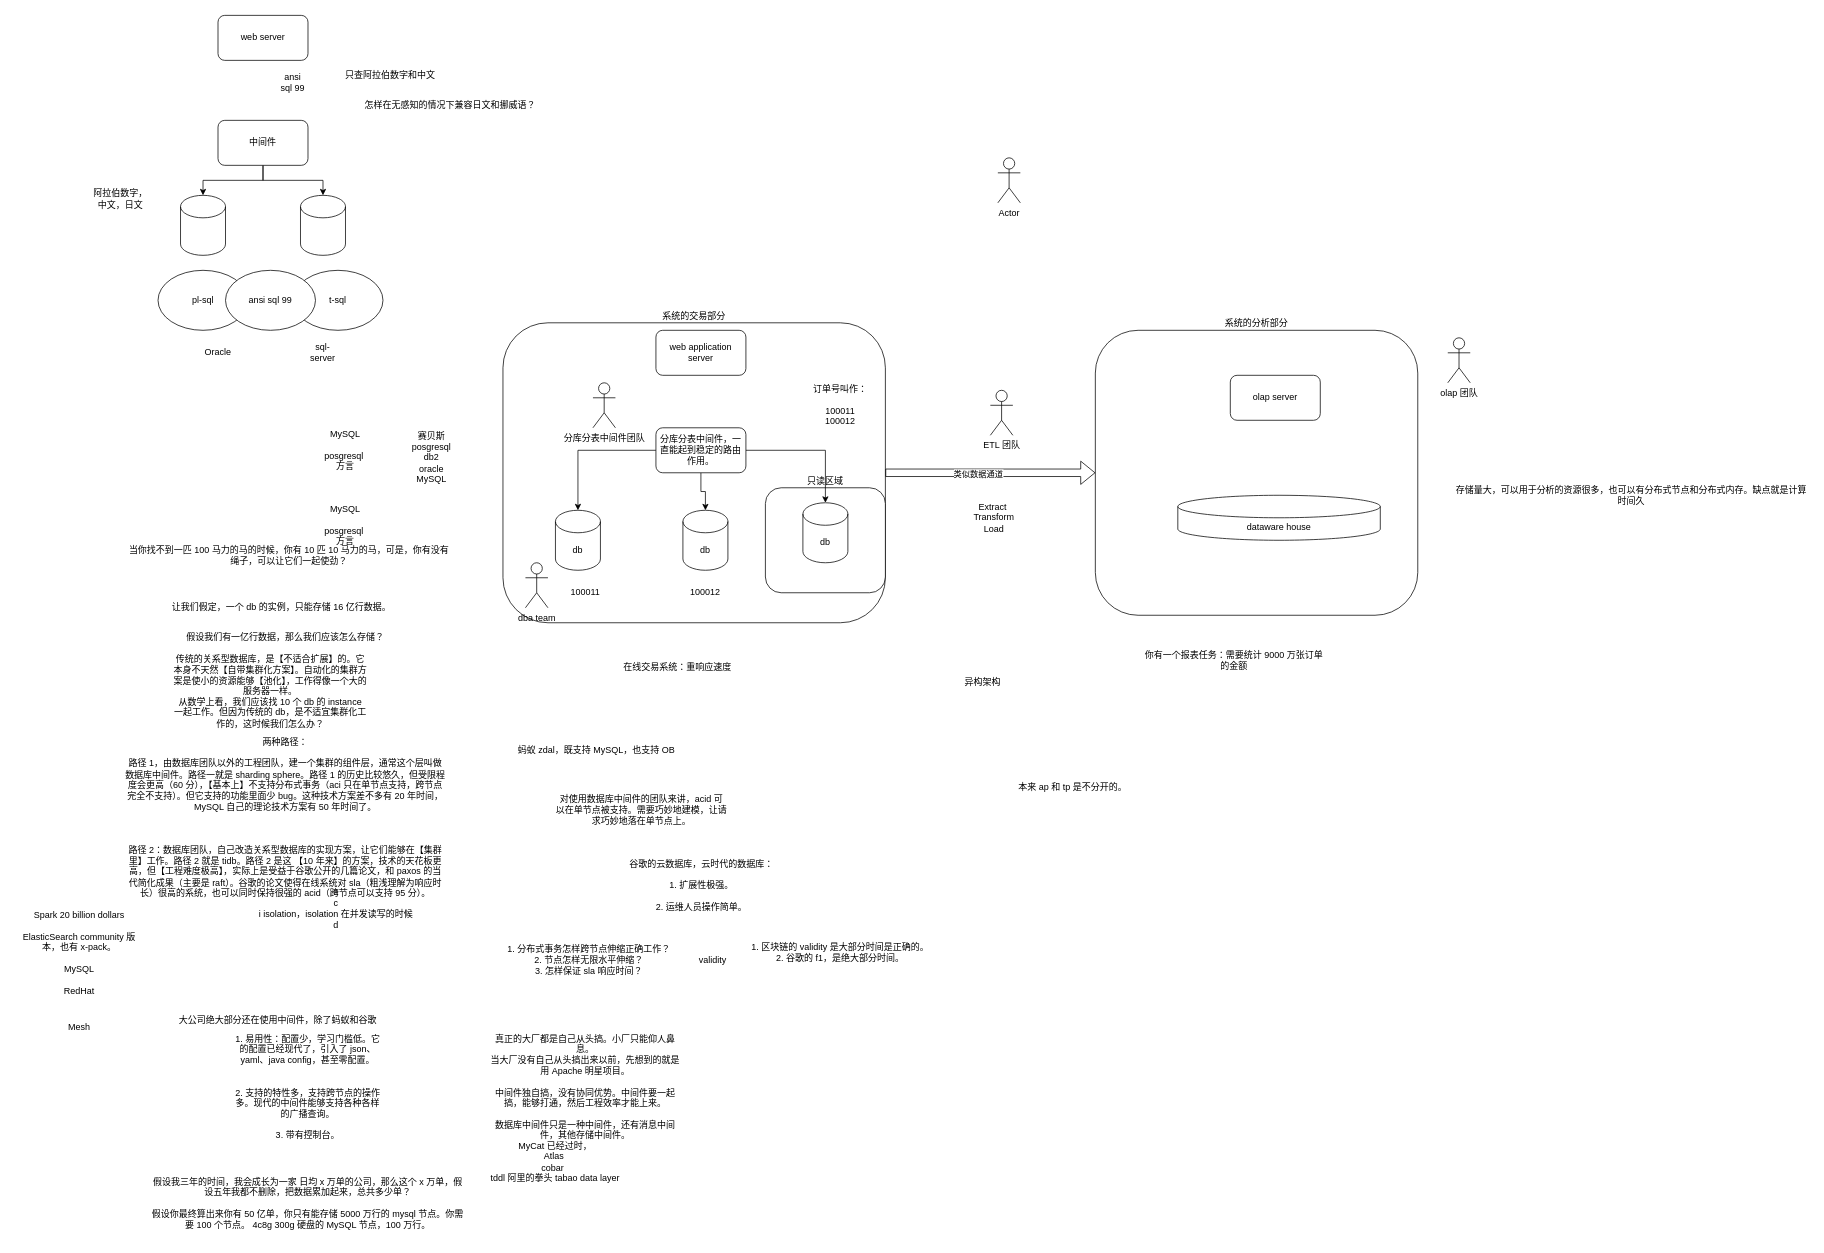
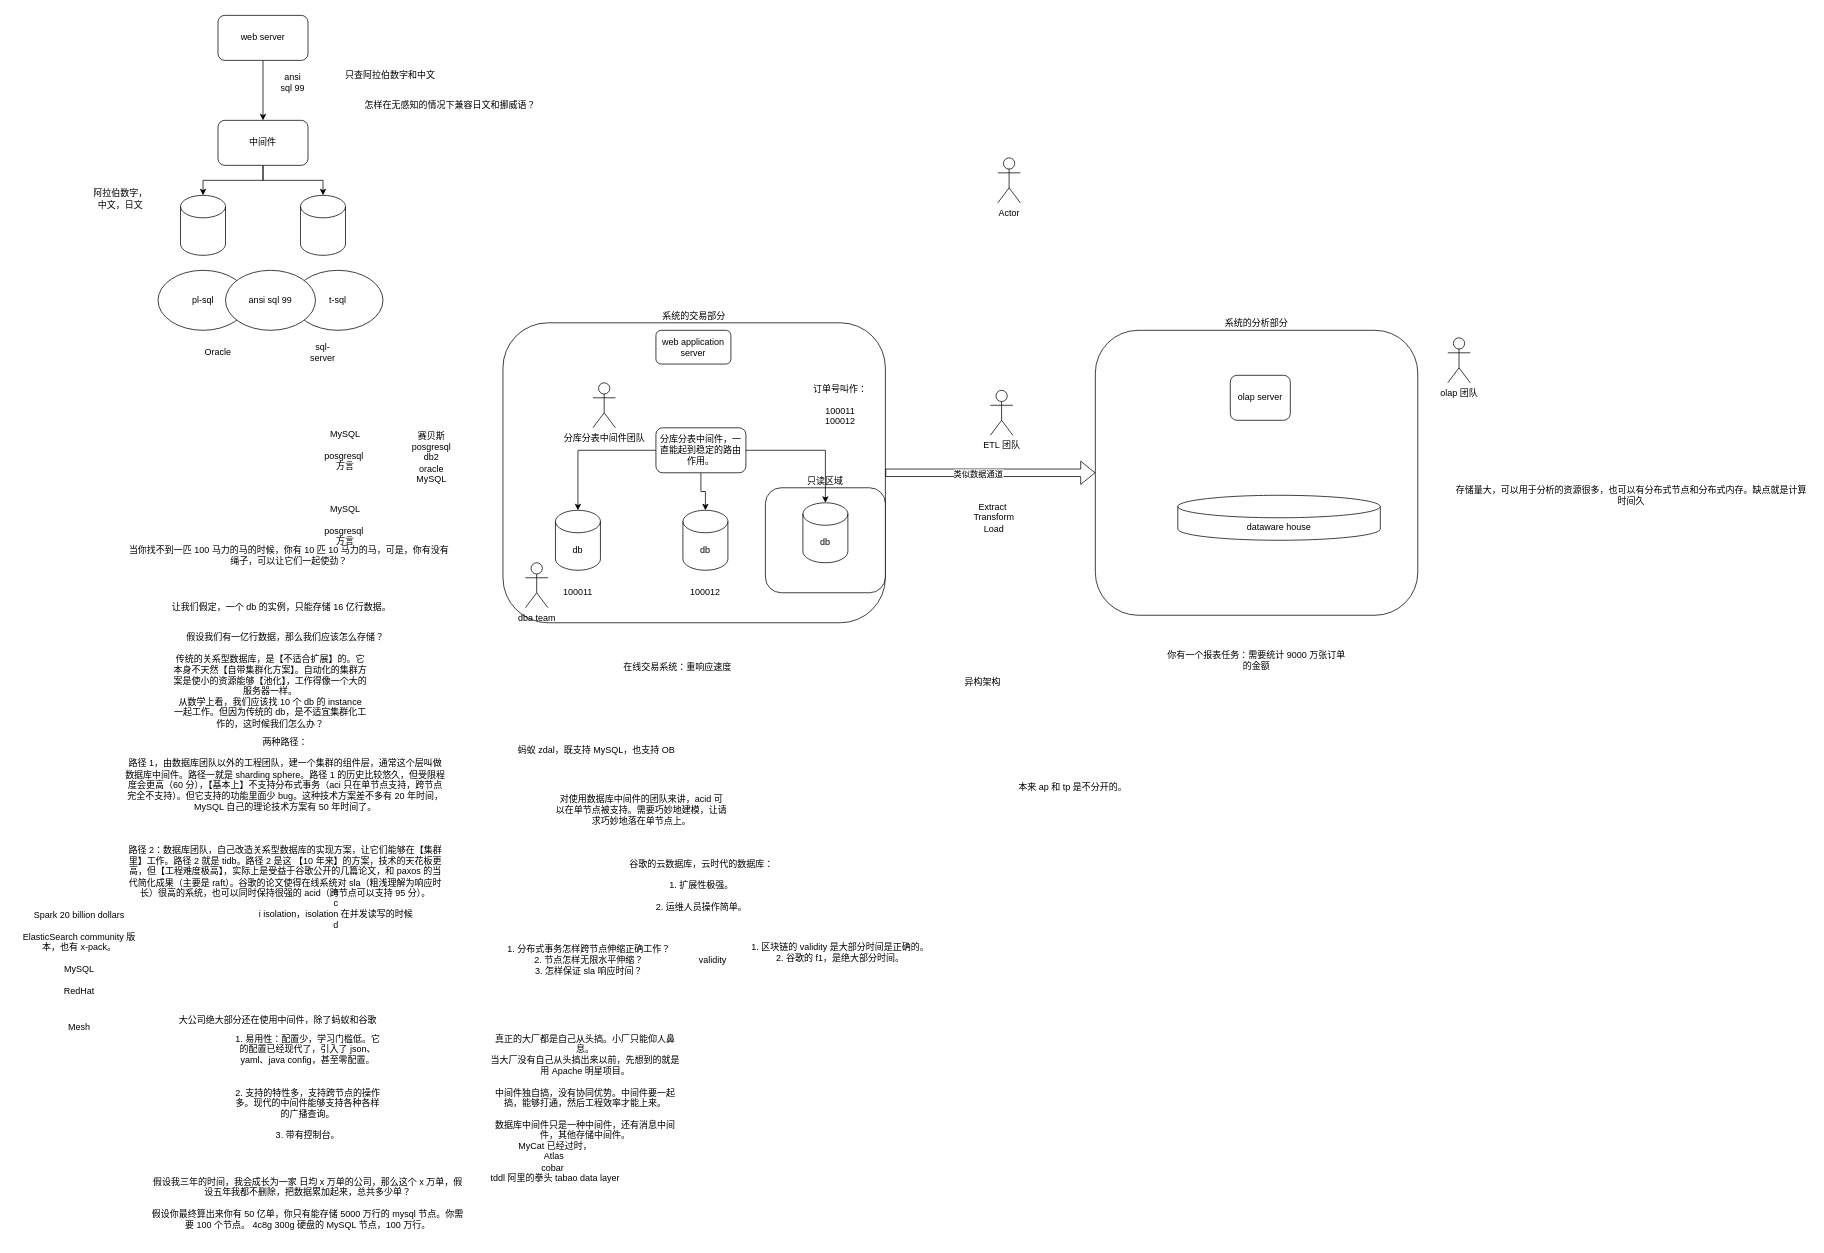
none -> (263, 114)
(701, 353) -> (693, 347)
(1275, 398) -> (1260, 398)
(585, 593) -> (578, 593)
(1234, 660) -> (1257, 660)
